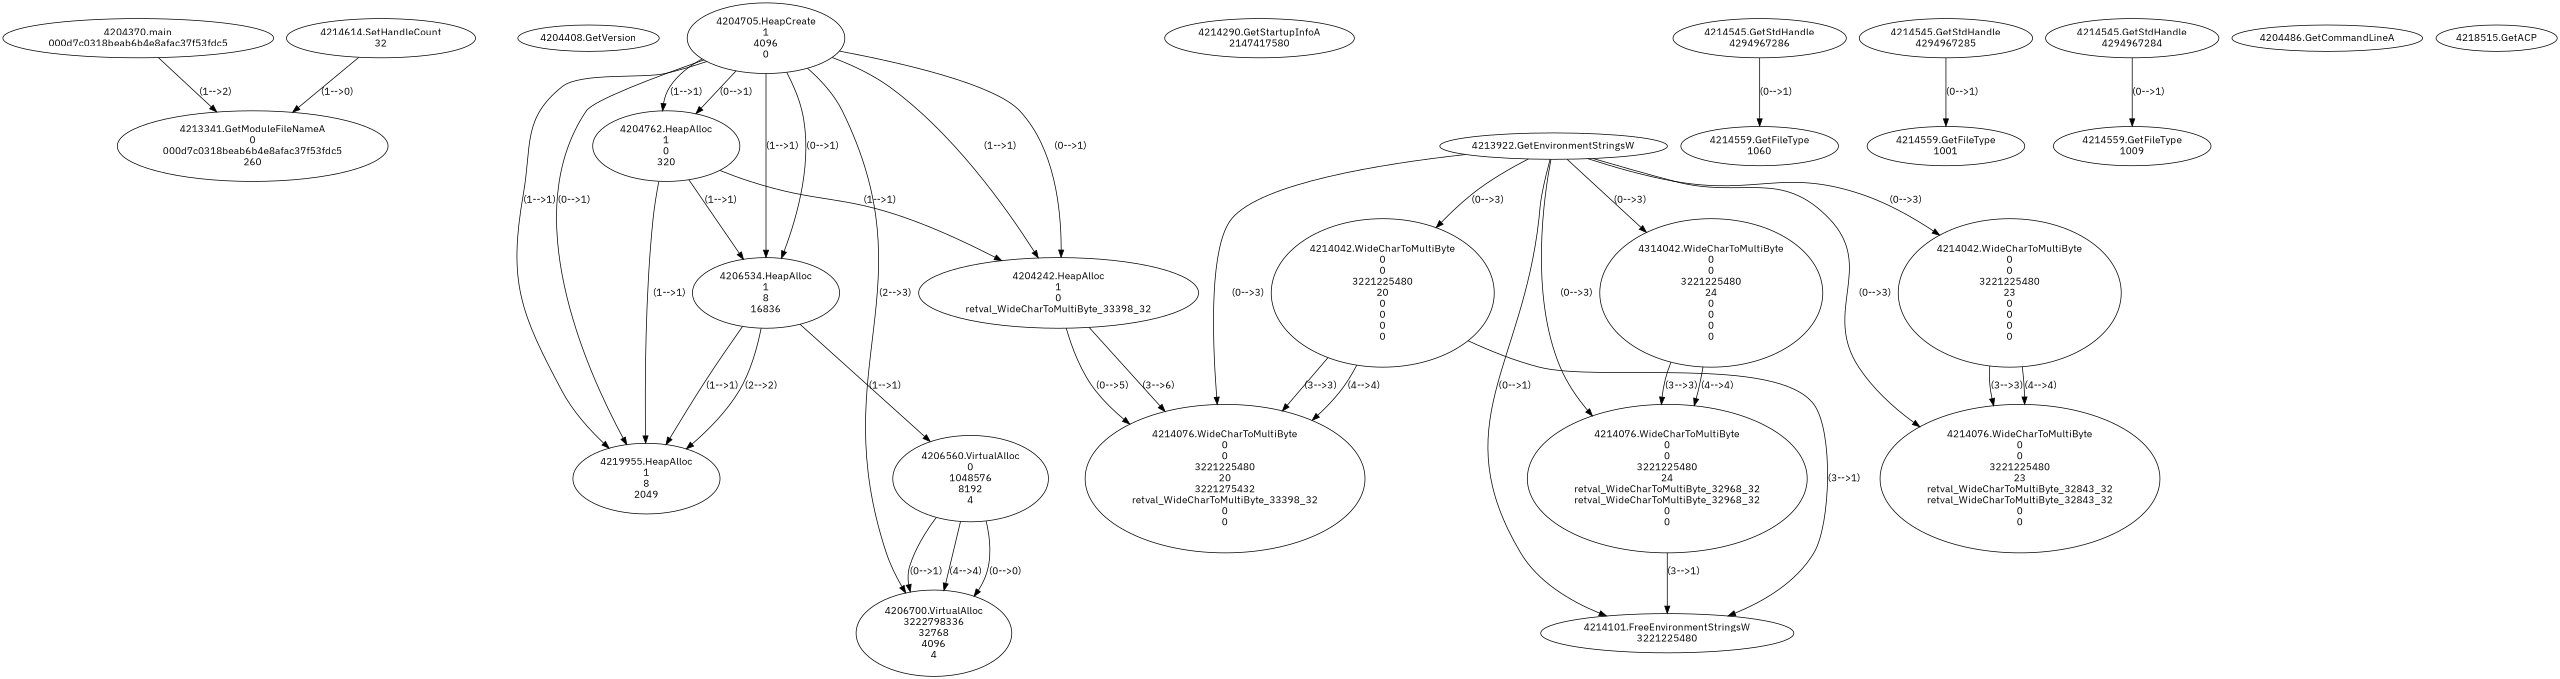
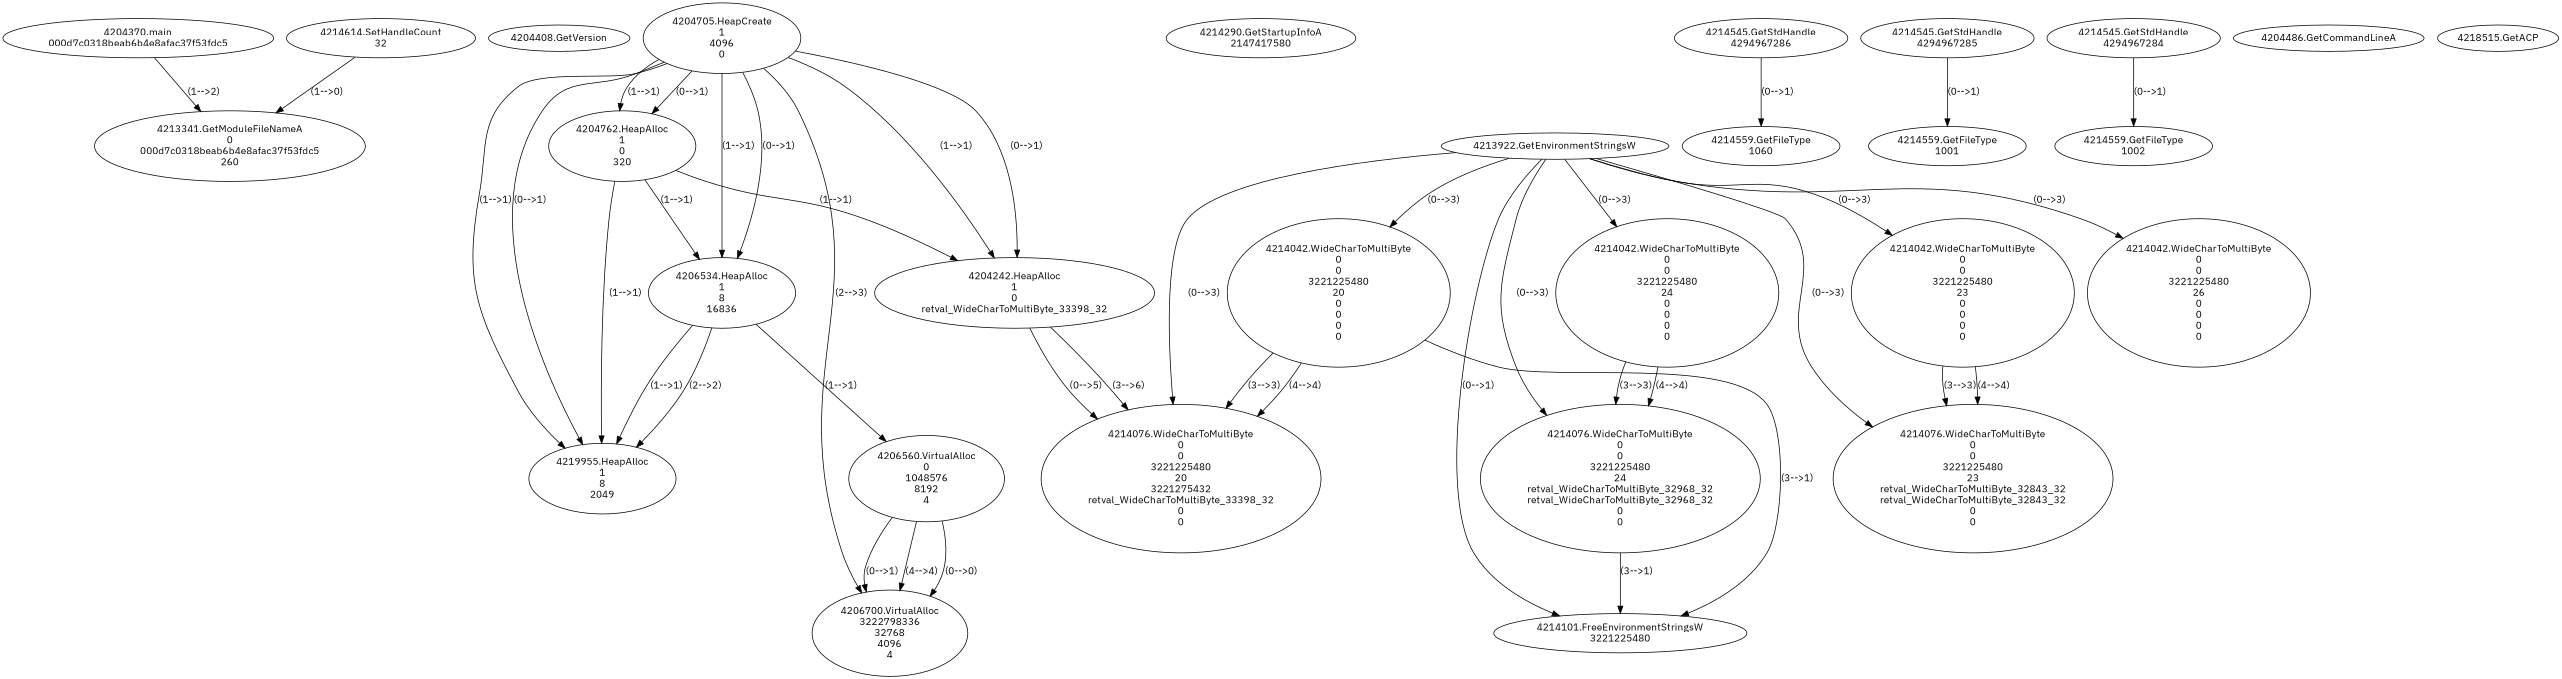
(2132, 146) -> (2134, 146)
(1711, 293) -> (1667, 293)
none -> (2199, 293)
